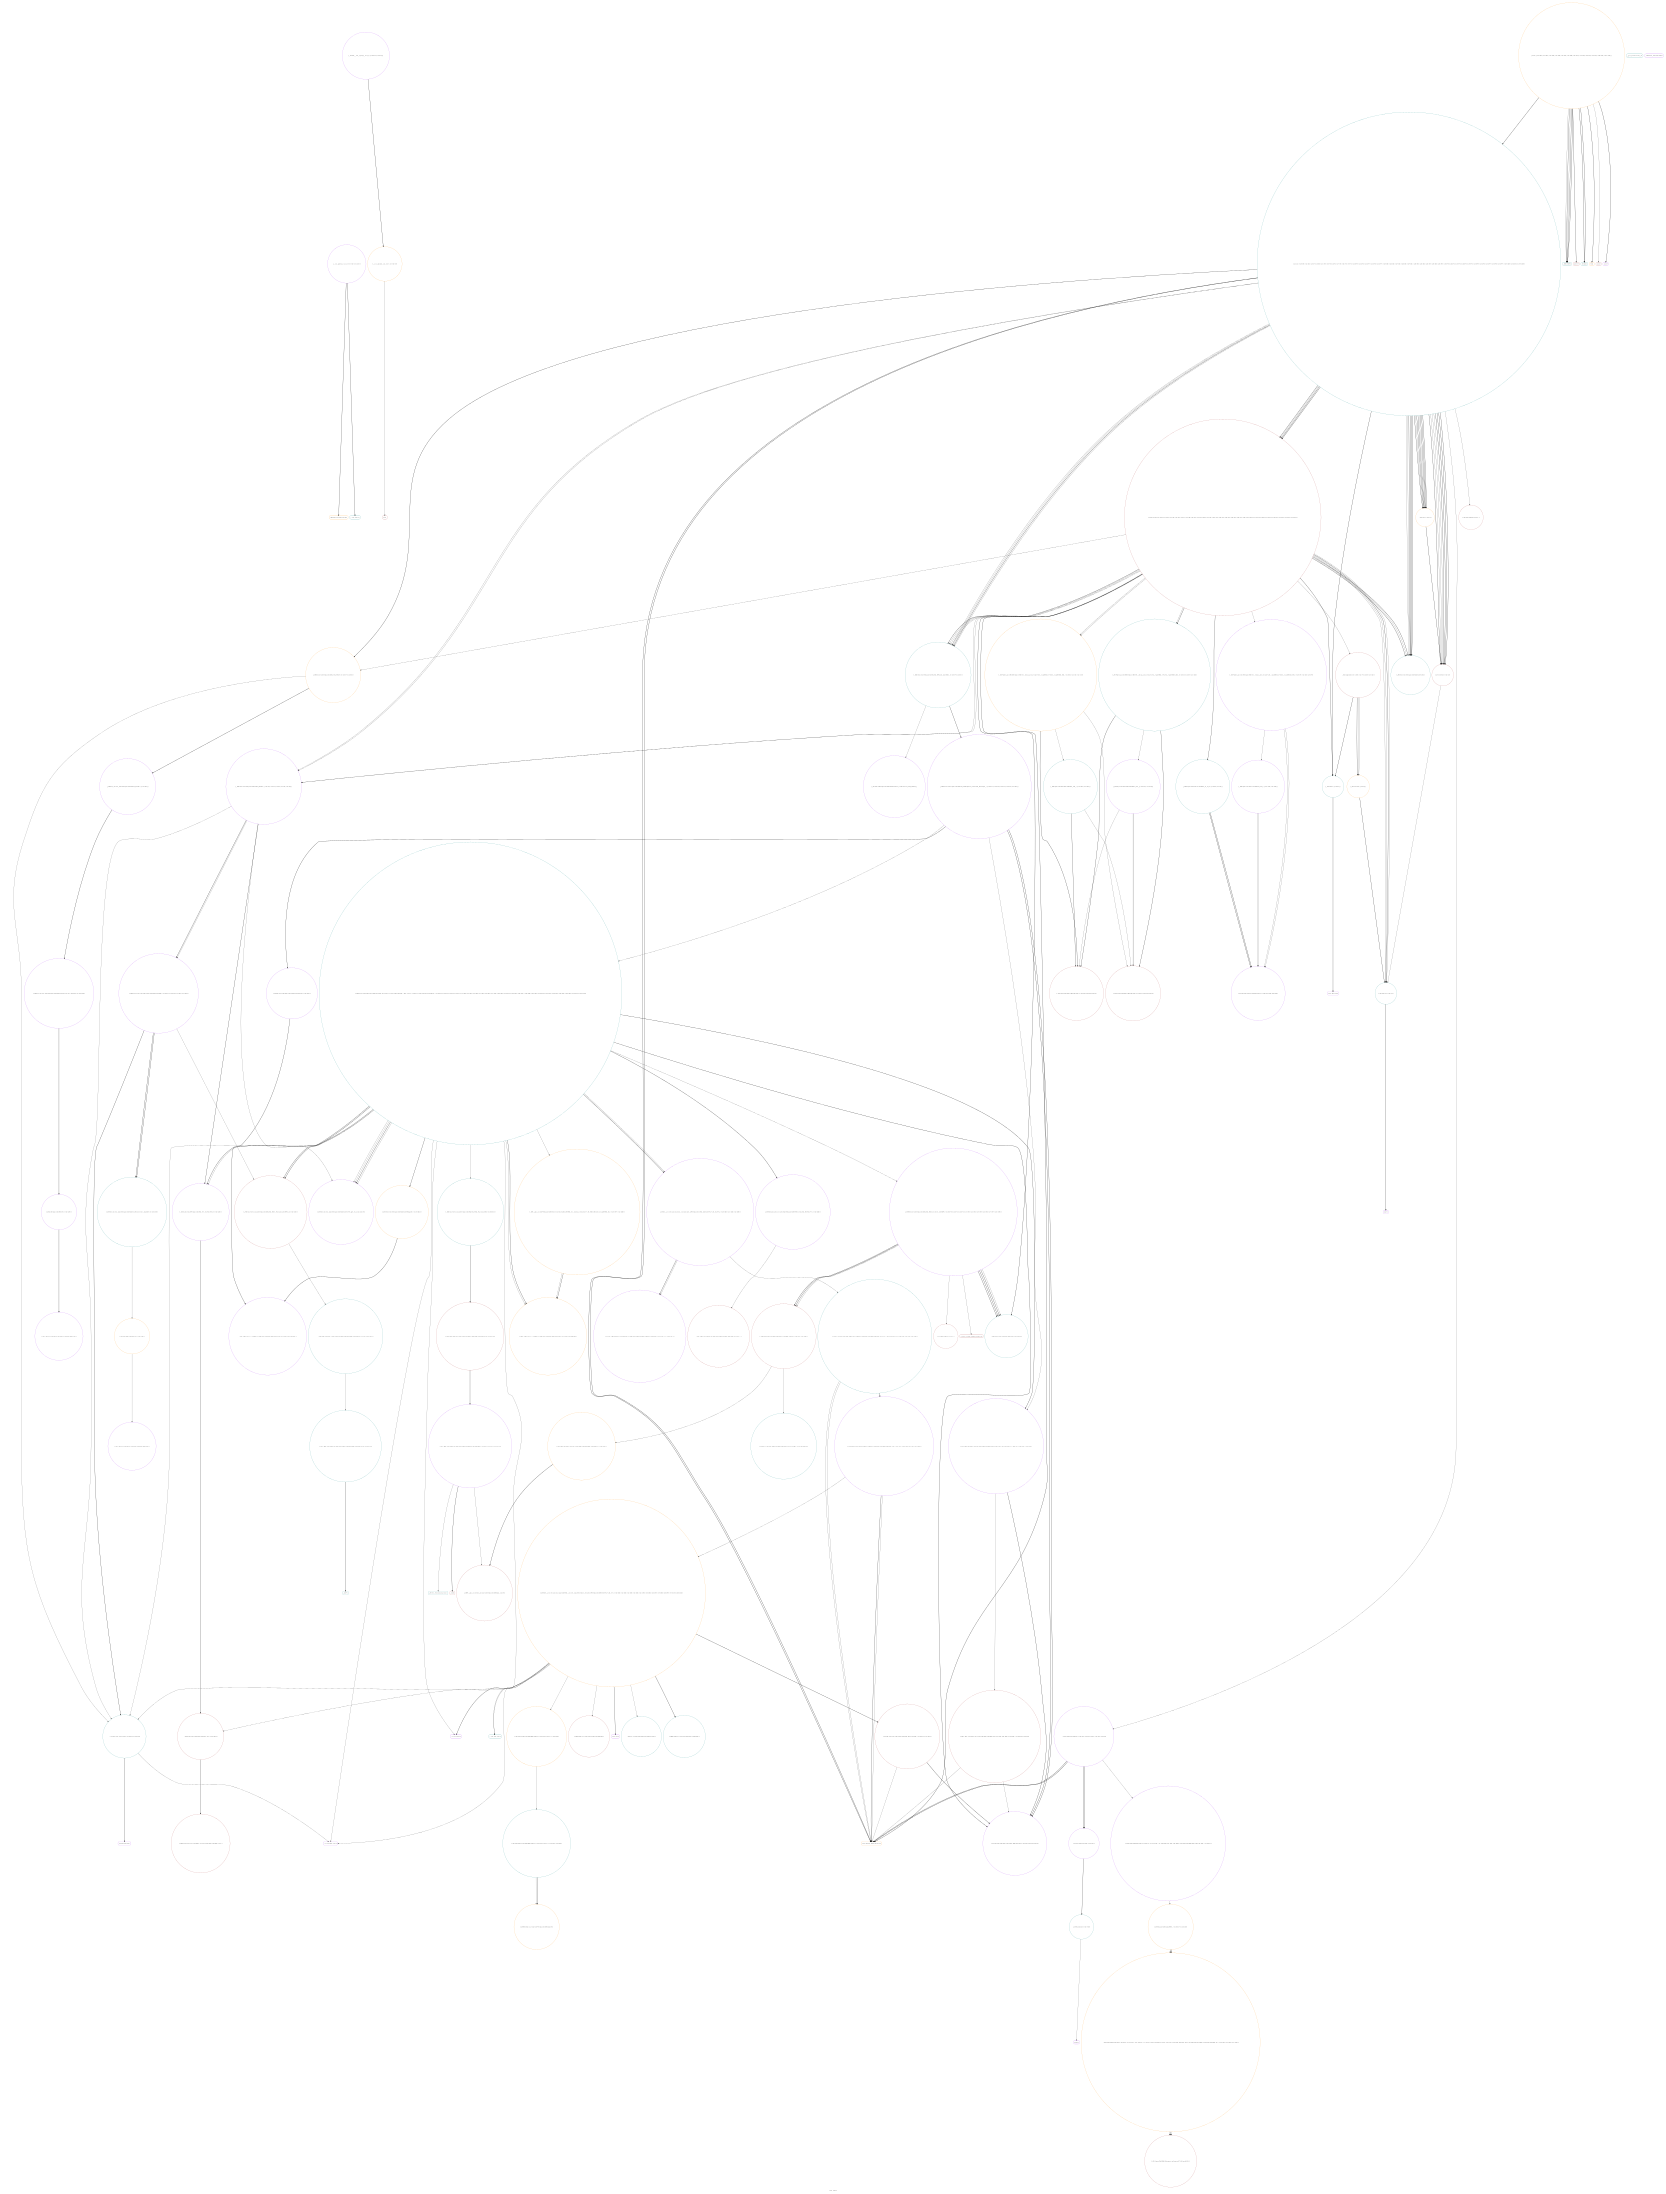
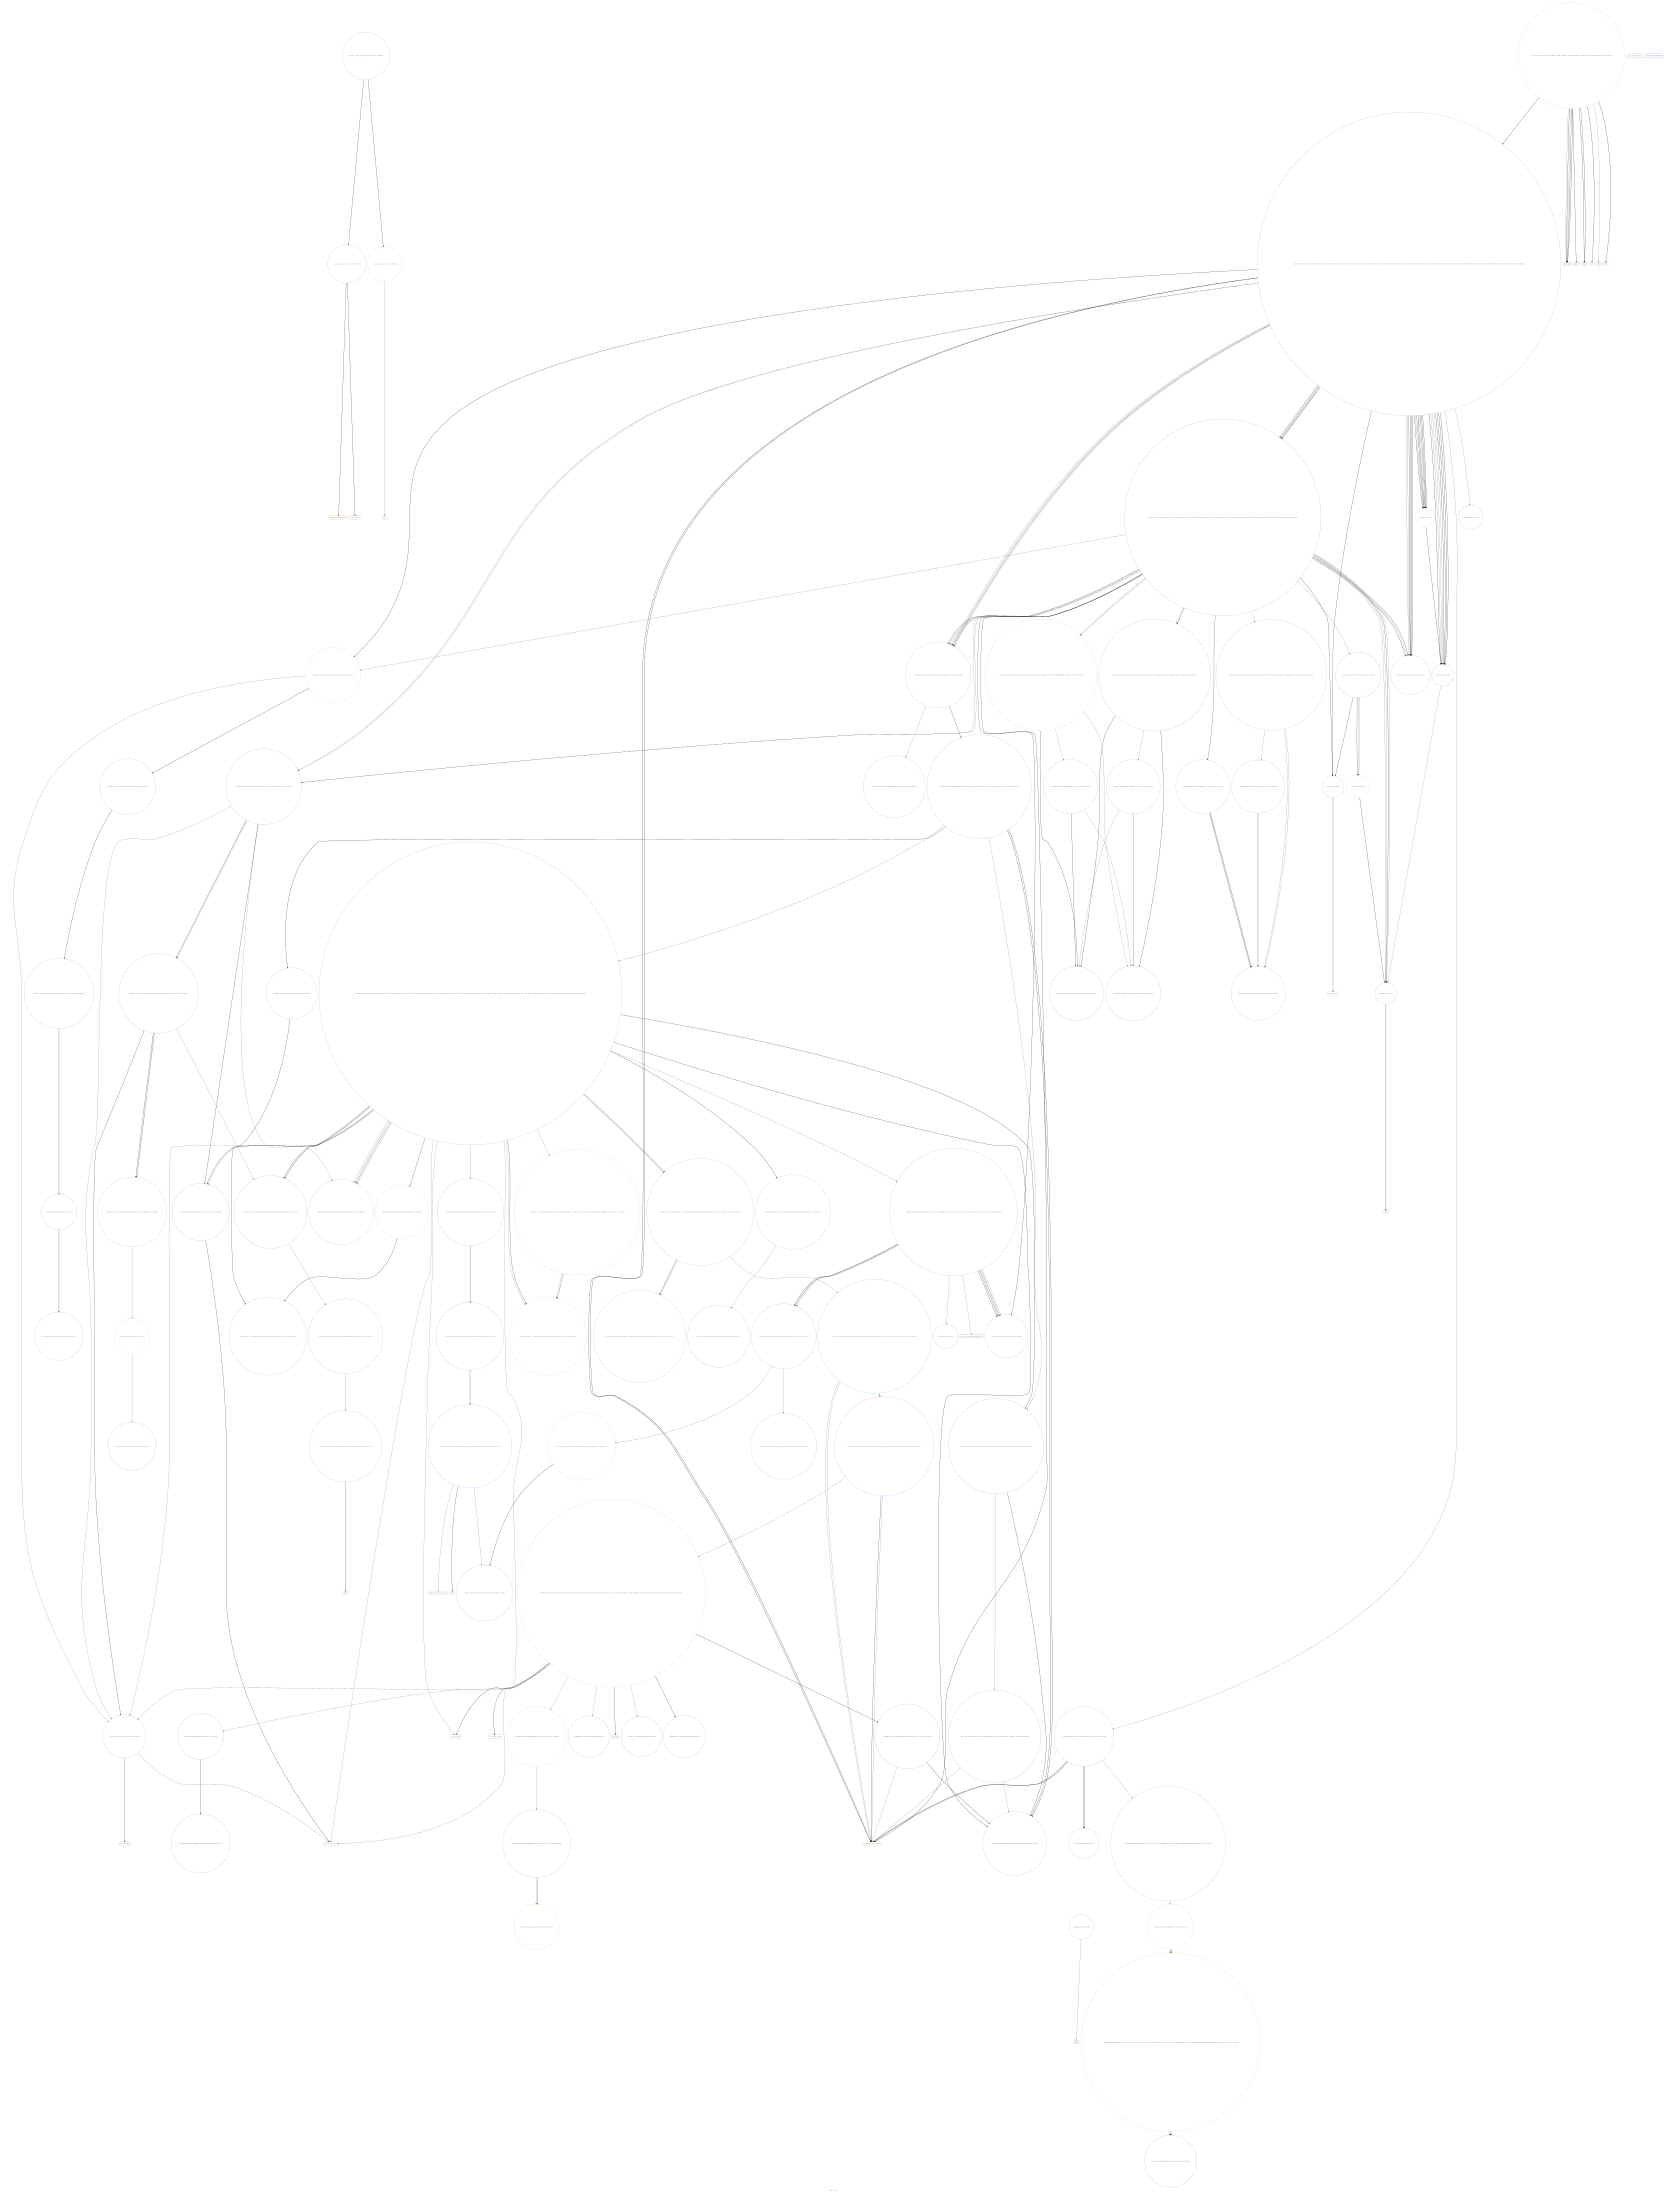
none -> (356, 162)
(201, 1476) -> (226, 1552)
(1083, 1886) -> none
